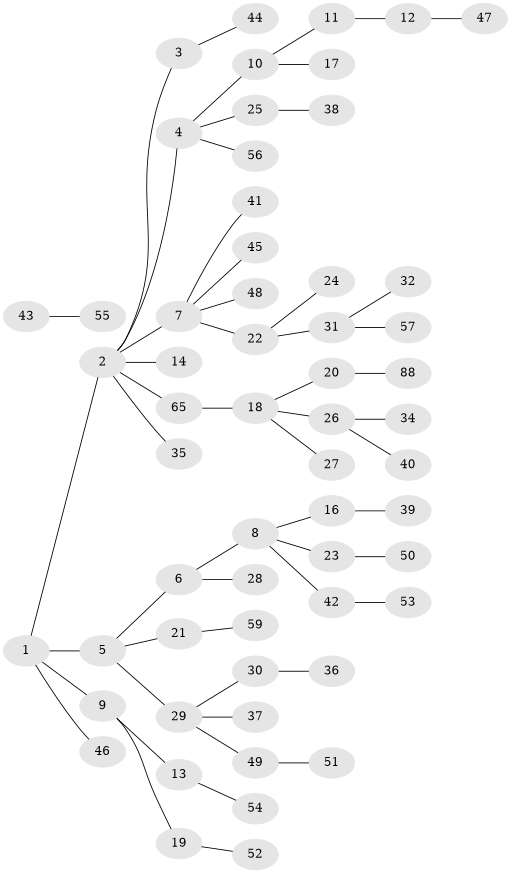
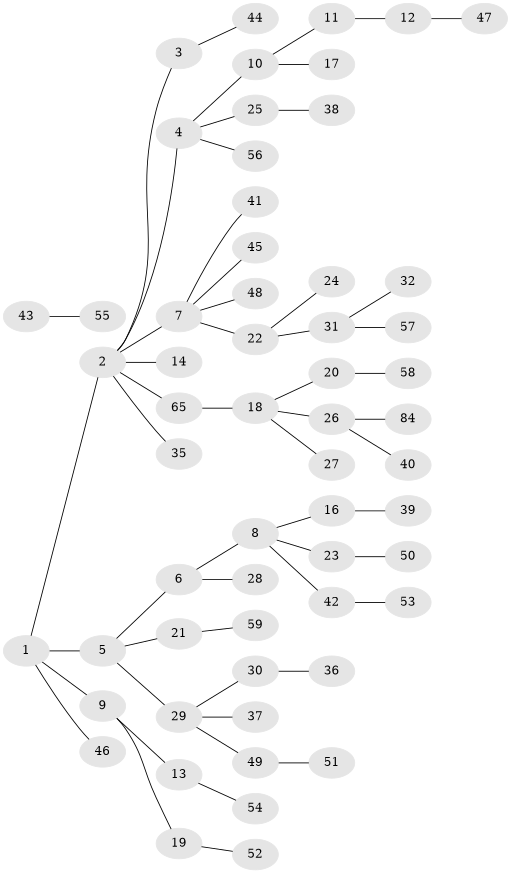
(408, 373) -> (408, 373)
(408, 419) -> (408, 419)
